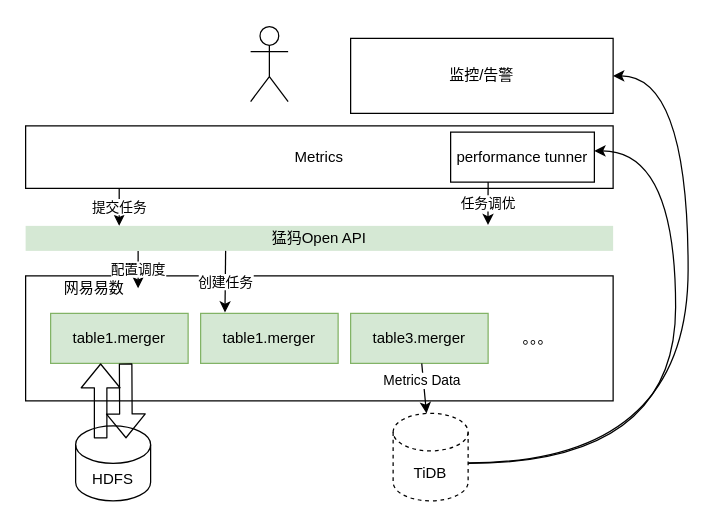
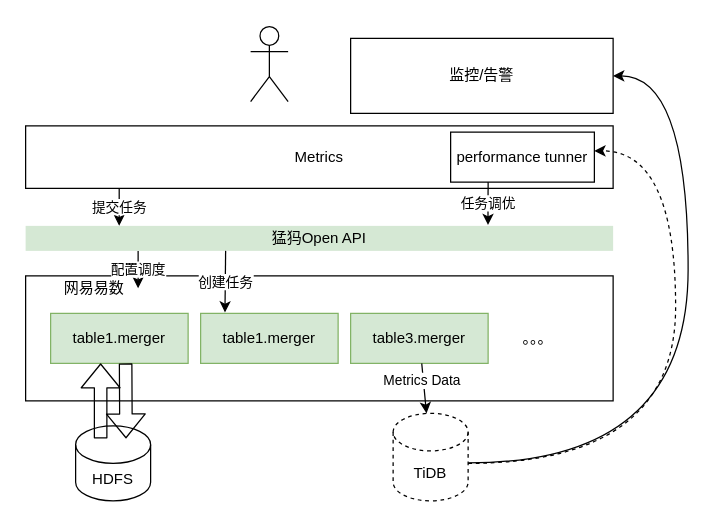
(671, 241) -> (671, 241)
